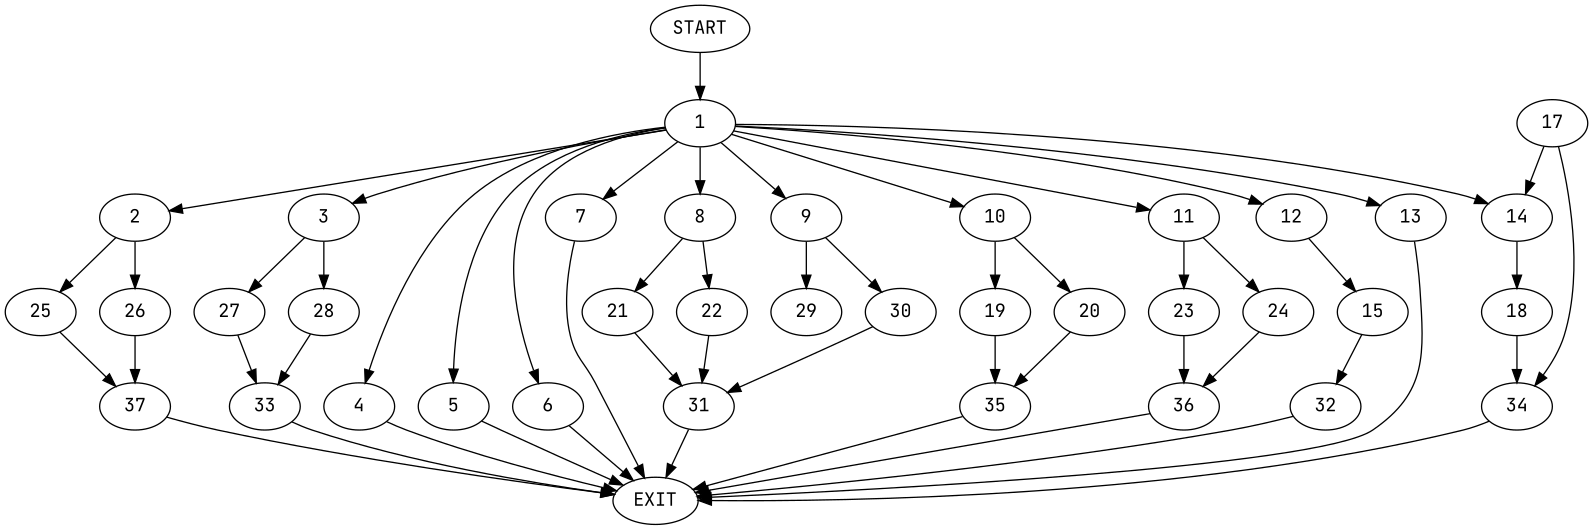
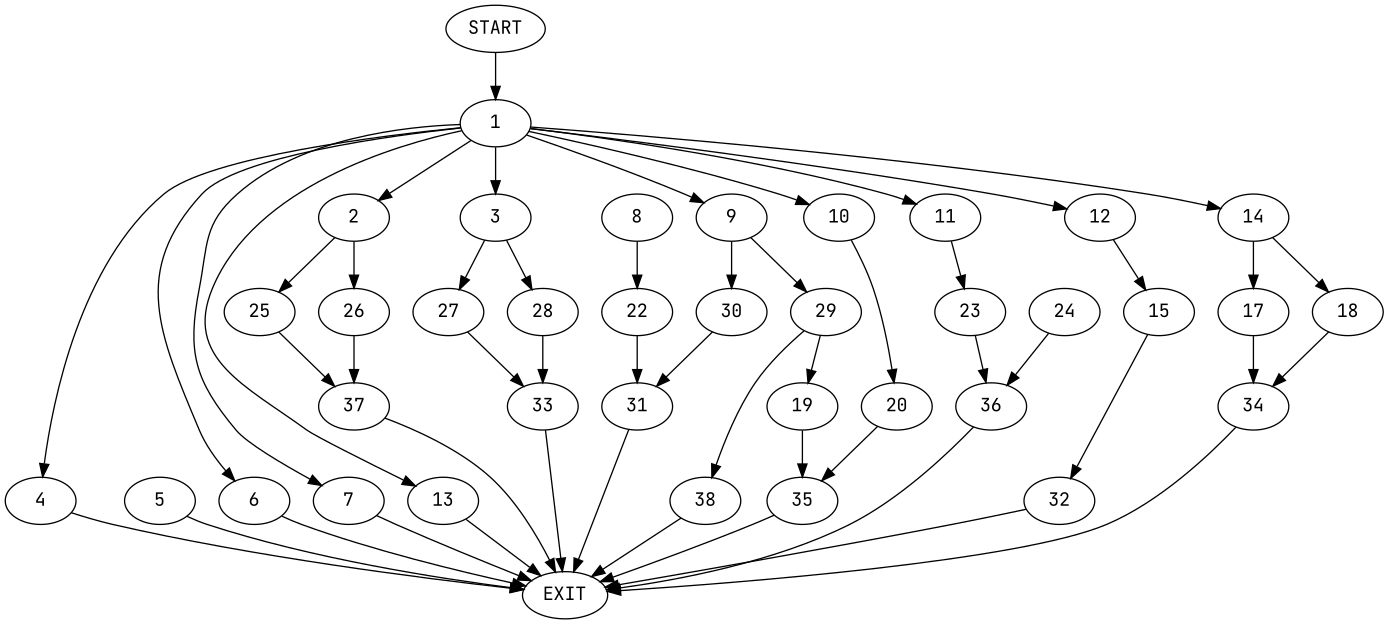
(700, 164) -> none
(1537, 164) -> (1253, 258)
(505, 200) -> none
(995, 258) -> (816, 353)
(1226, 260) -> none
(618, 312) -> none
none -> (705, 501)
